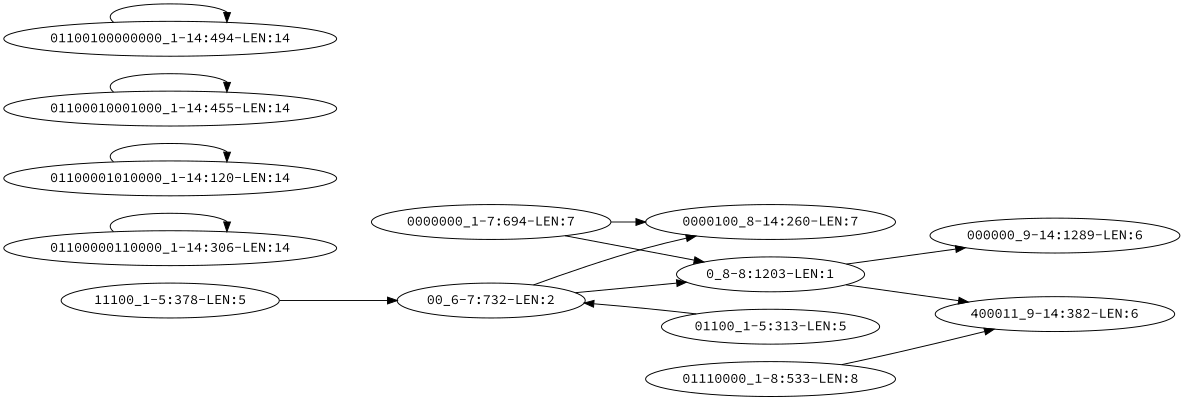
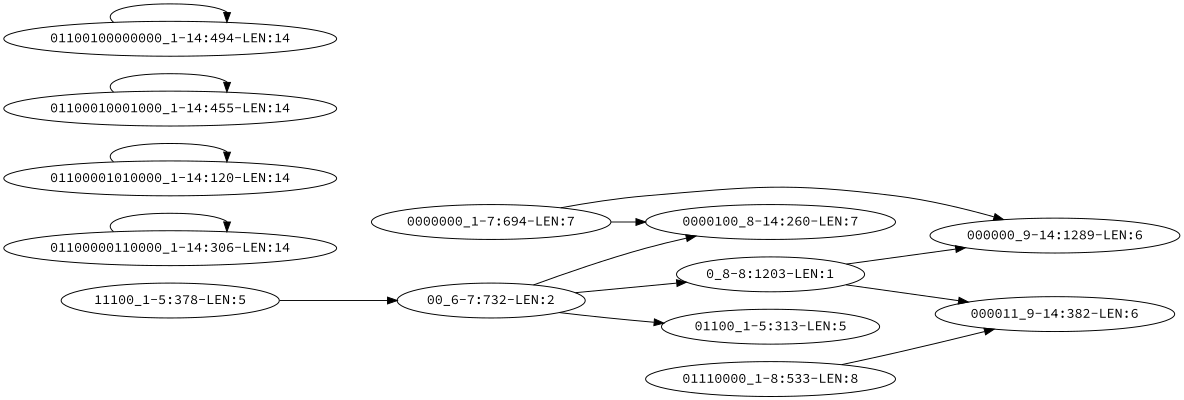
(626, 247) -> (778, 187)
(645, 308) -> (607, 318)
(1055, 314) -> (1055, 314)
